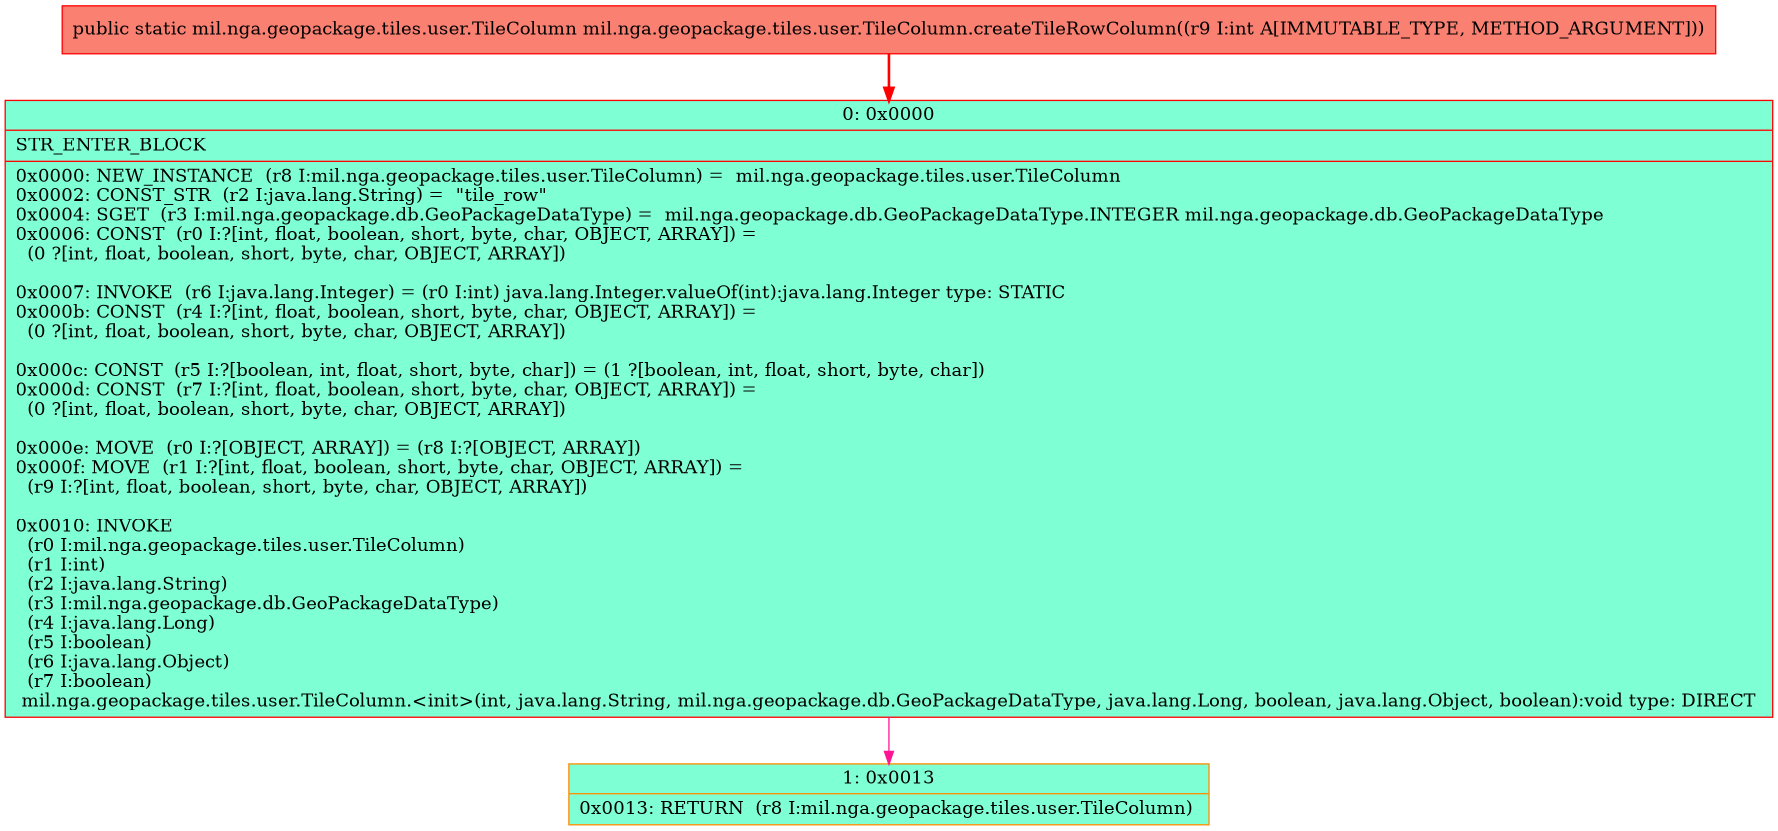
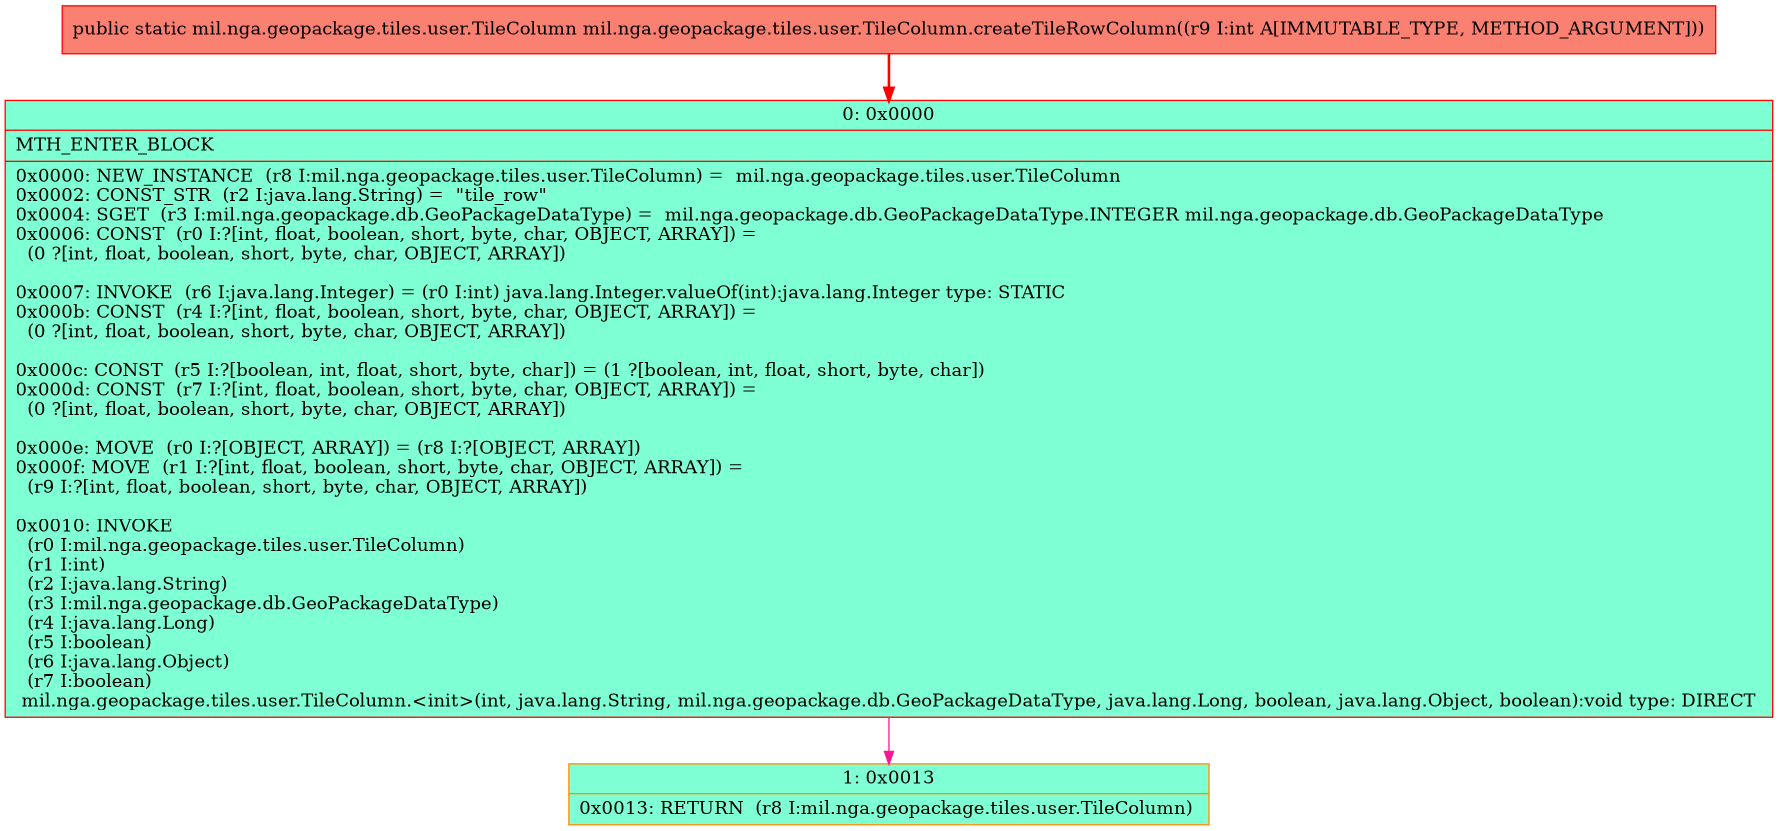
(111, 145) -> (115, 145)
